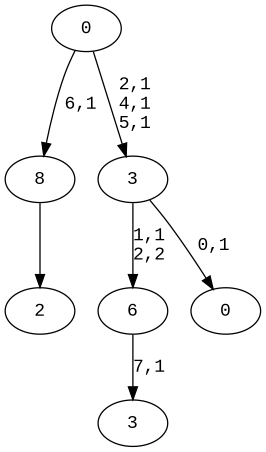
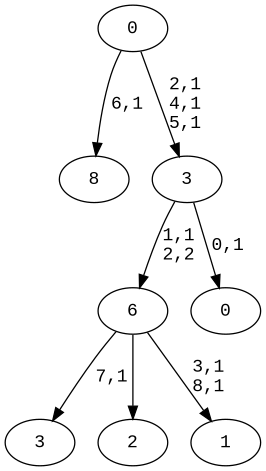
(40, 239) -> (133, 370)
none -> (226, 443)
